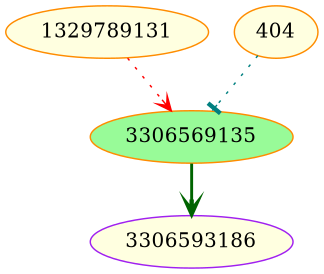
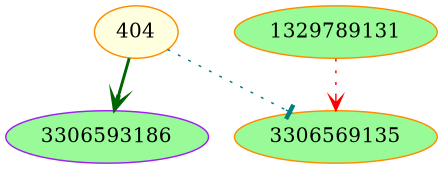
(107, 32) -> (336, 32)
(192, 182) -> (124, 77)
(192, 242) -> (107, 137)
